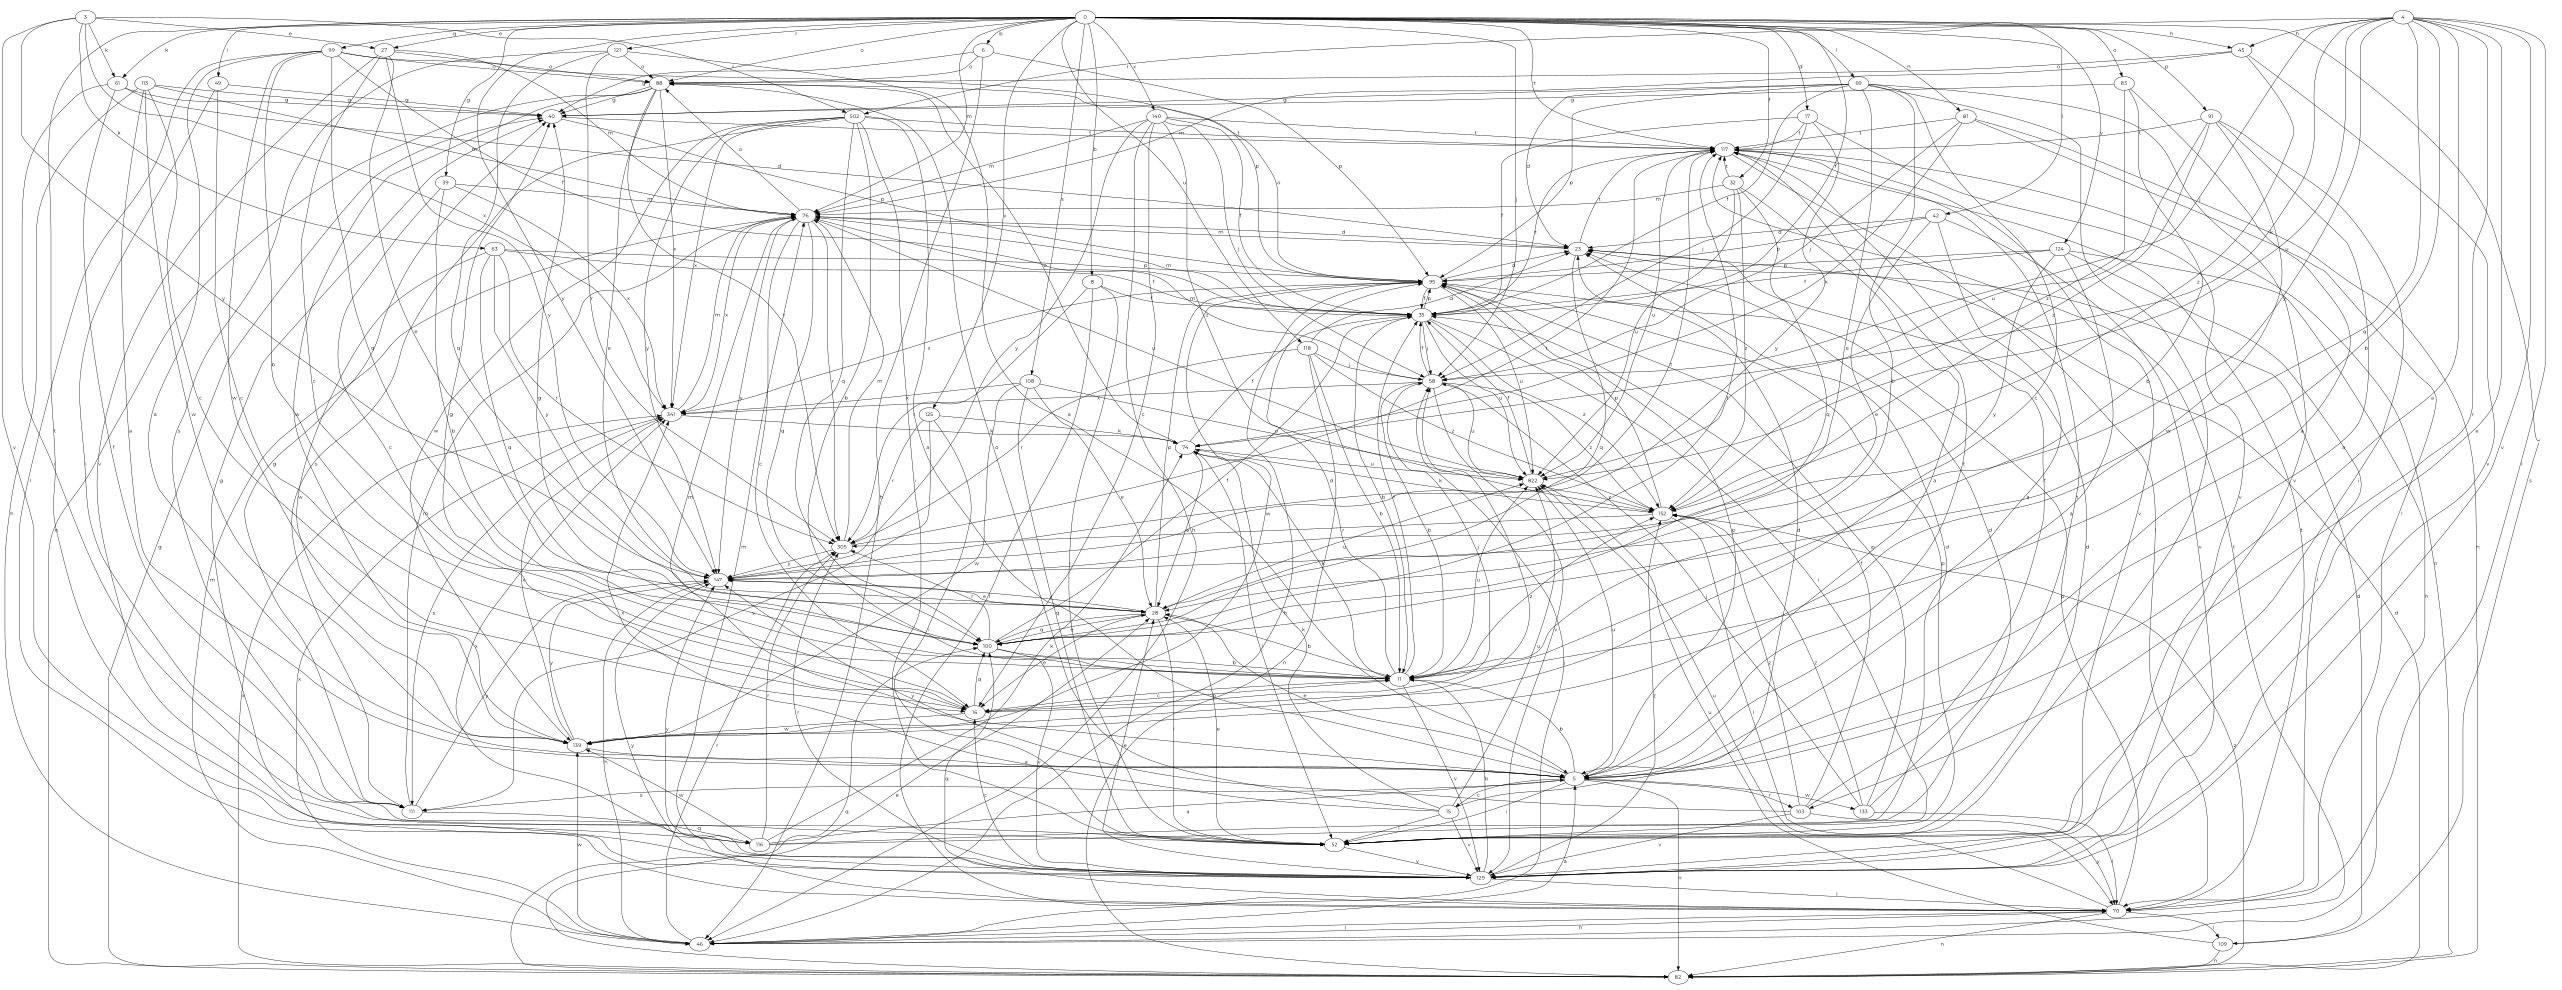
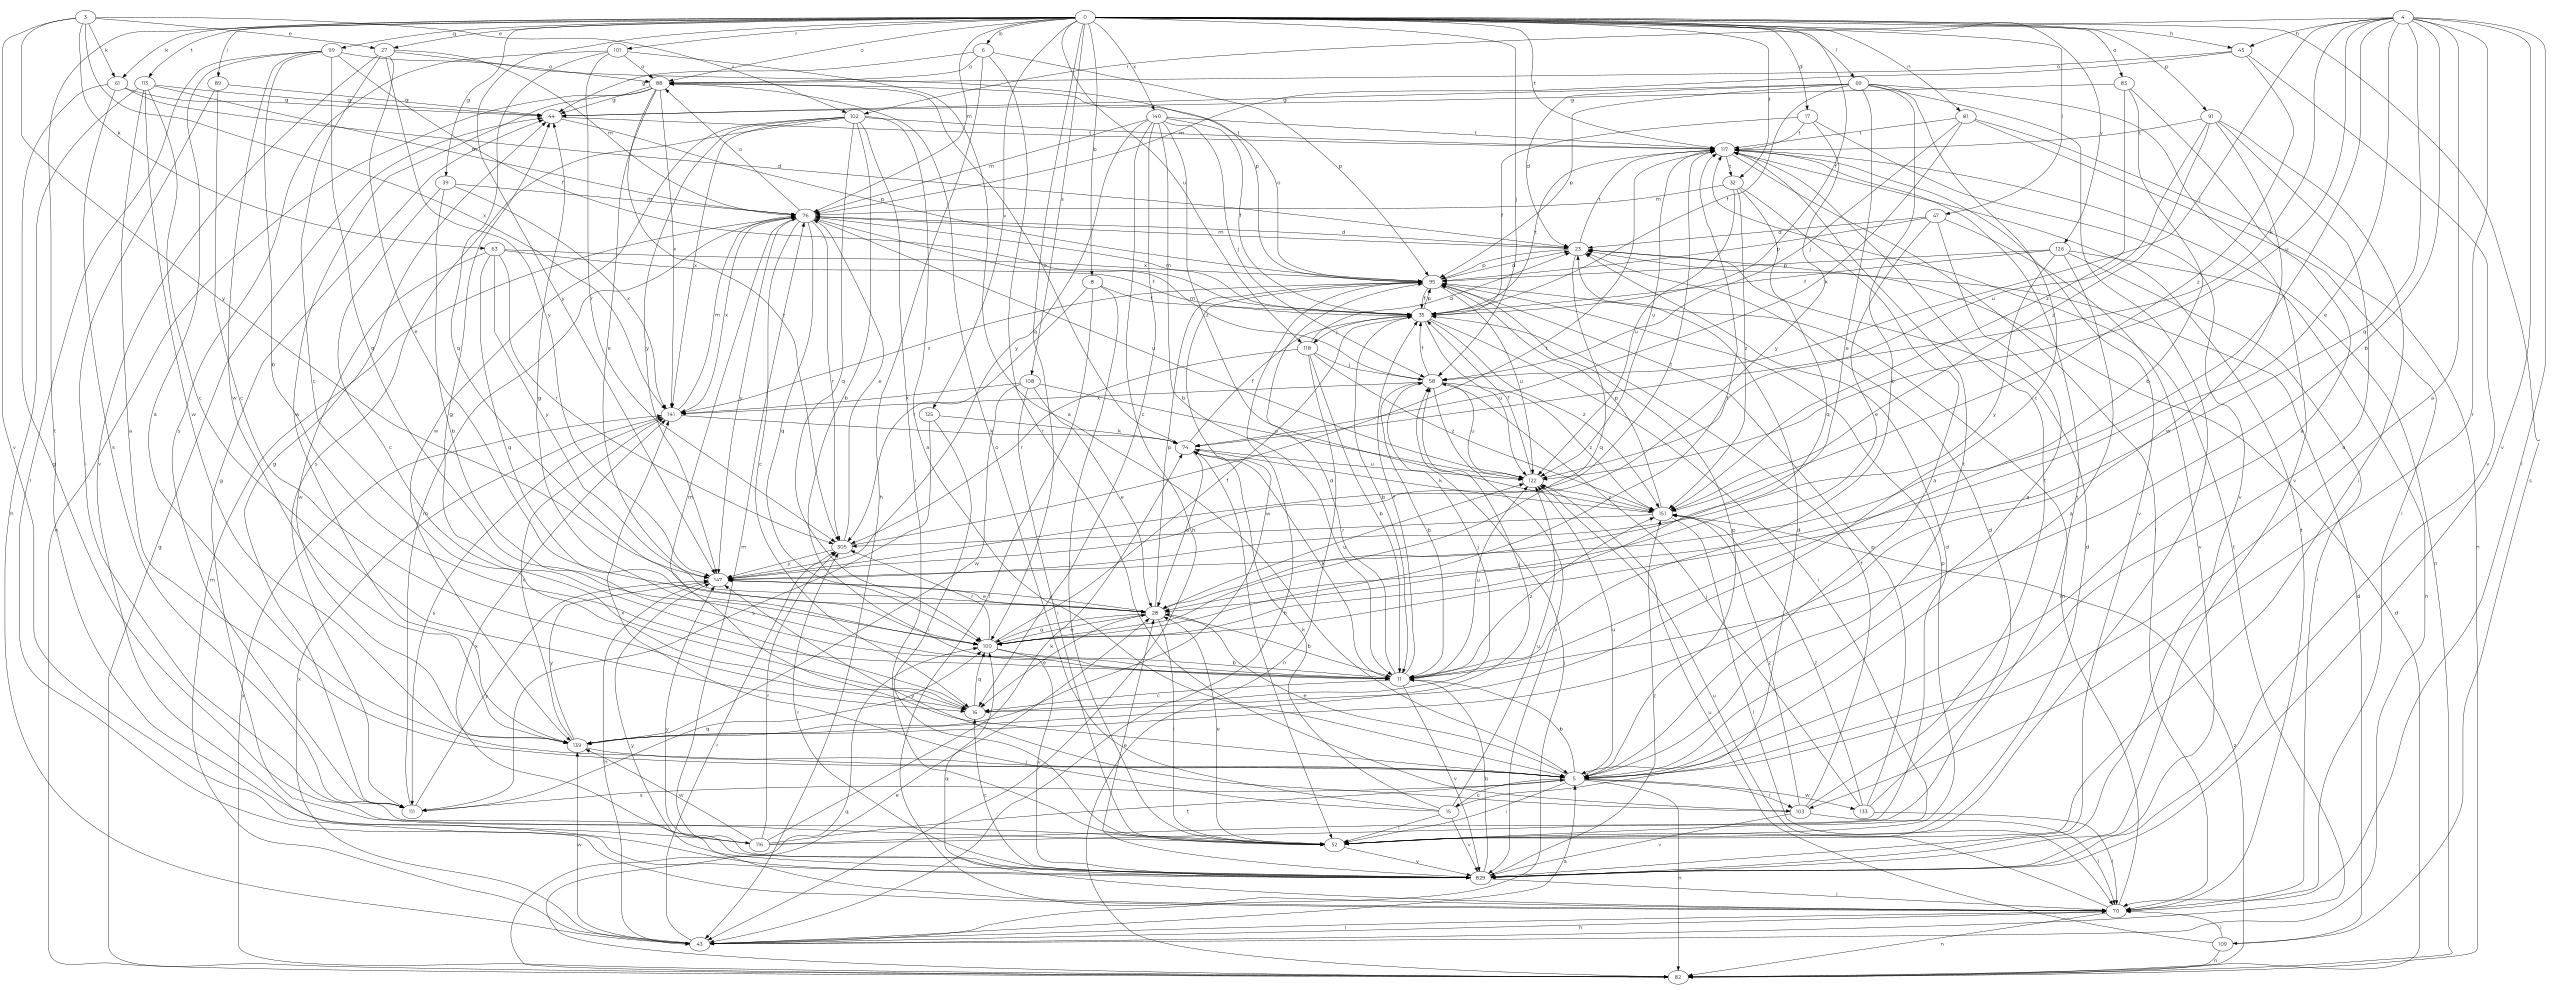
none -> (607, 21)
(618, 50) -> (618, 50)
(493, 69) -> none
(218, 83) -> (218, 83)
(552, 117) -> (552, 117)
(855, 117) -> (855, 117)
(1726, 169) -> (1728, 164)
(1936, 216) -> (1936, 216)
(2060, 249) -> (2060, 249)
none -> (1505, 257)
(1655, 265) -> none
(1146, 266) -> (1146, 266)
(2285, 299) -> (2285, 299)
none -> (1033, 335)
(1426, 347) -> (1341, 327)
(880, 381) -> (880, 381)
(671, 415) -> (671, 415)
(114, 448) -> (114, 448)
(54, 464) -> (54, 464)
(1533, 481) -> (1533, 481)
(889, 482) -> none
(1663, 514) -> (1663, 514)
(2063, 597) -> (2063, 597)
(1058, 613) -> (1058, 613)
none -> (1192, 676)
(1195, 695) -> (1218, 425)
(2196, 718) -> (1991, 480)
(778, 727) -> none
(1027, 762) -> (1027, 762)
(1188, 812) -> (1188, 812)
(585, 817) -> (701, 728)
(2098, 861) -> (2098, 861)
(1481, 878) -> (1481, 878)
(2176, 917) -> (2191, 916)
(700, 944) -> (700, 944)
